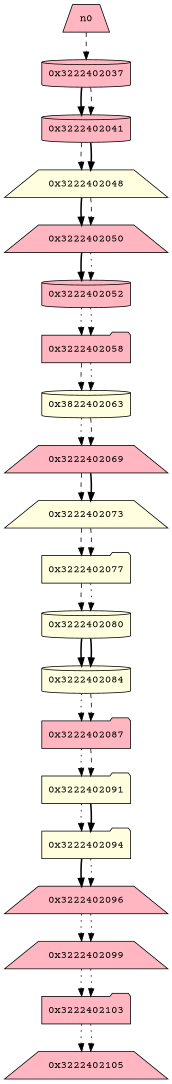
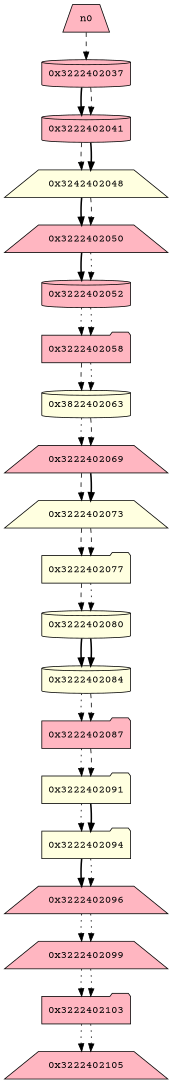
(86, 184) -> (86, 184)
